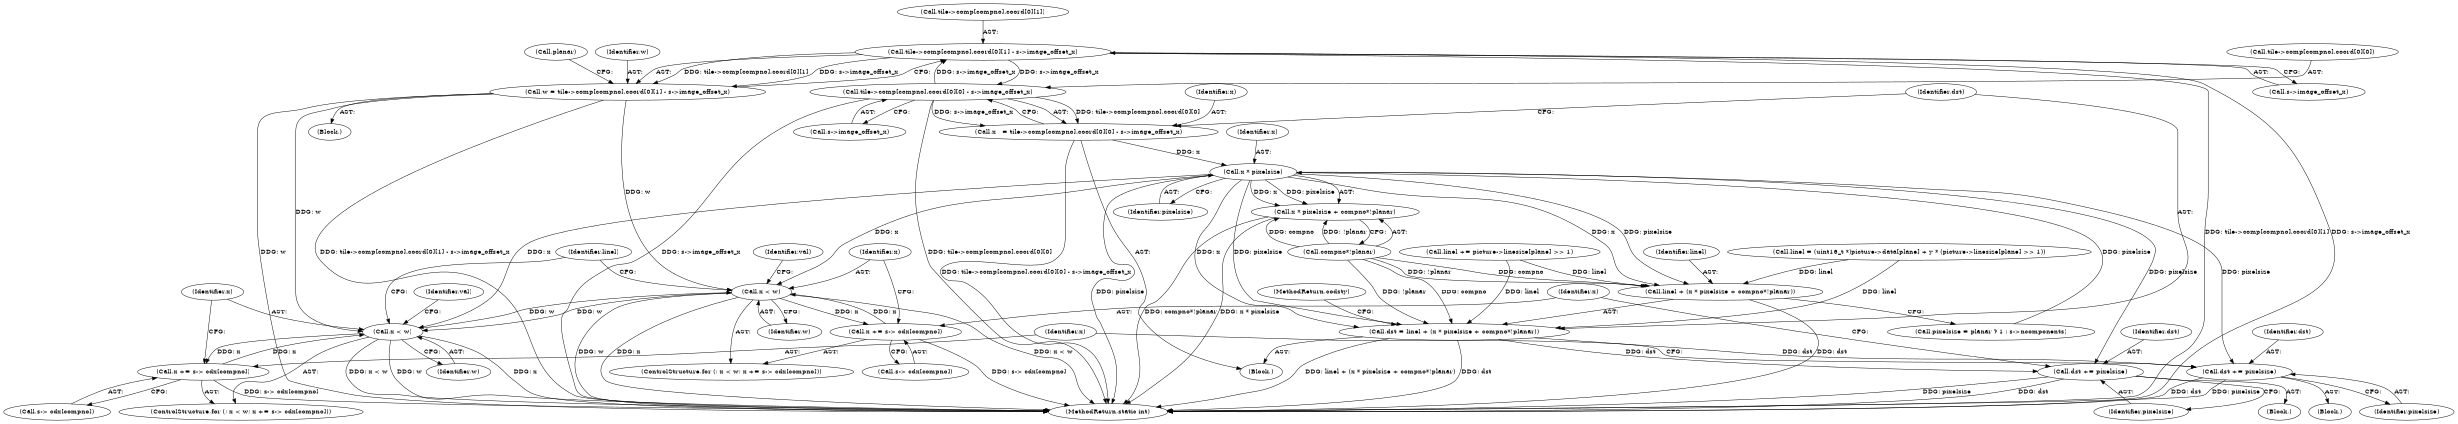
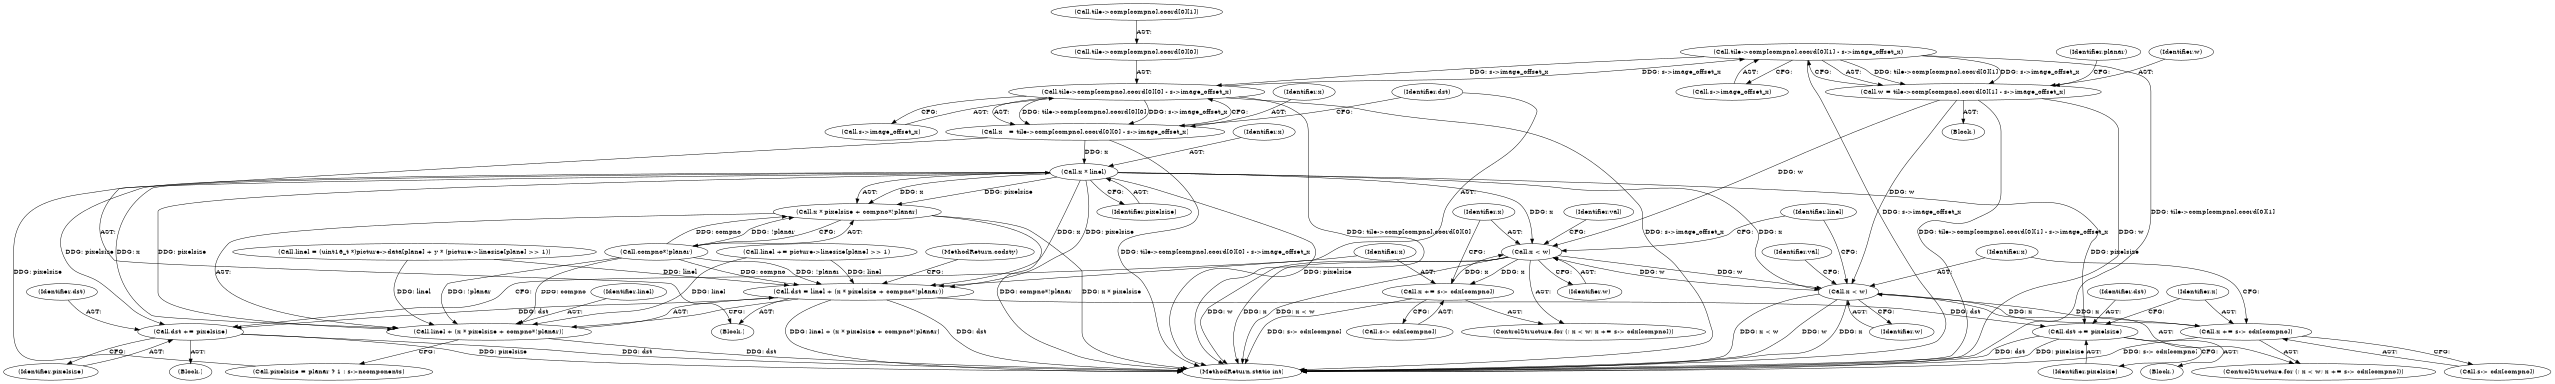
(983, 30) -> (1137, 30)
(556, 52) -> (2098, 52)
(1253, 172) -> (1084, 172)
none -> (388, 225)
none -> (688, 316)
